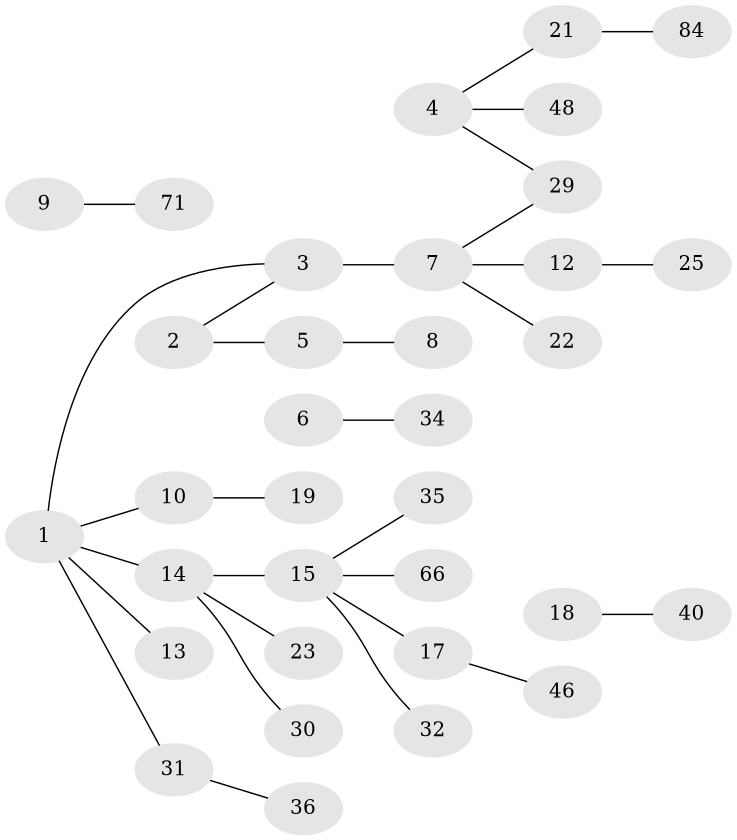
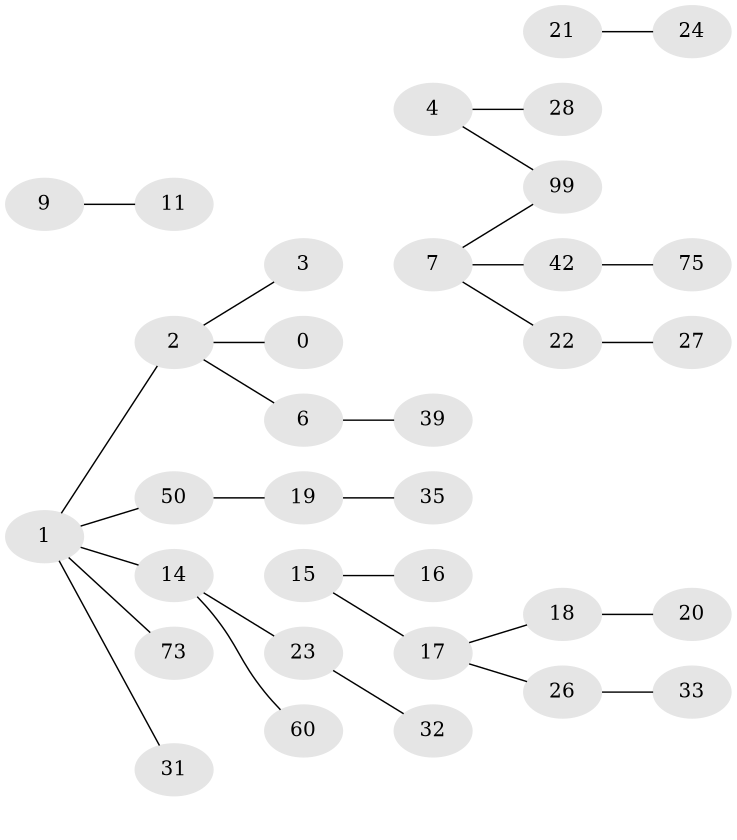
(692, 32) -> (692, 32)
(498, 70) -> none
(563, 109) -> (563, 109)
(563, 187) -> (563, 187)
(174, 204) -> (174, 204)
(369, 265) -> none
(563, 265) -> (563, 265)
(692, 265) -> (692, 265)
(105, 338) -> (109, 440)
(304, 342) -> (304, 342)
(433, 342) -> none
none -> (692, 342)
none -> (239, 381)
(433, 420) -> (433, 420)
(174, 498) -> (174, 498)
(368, 537) -> (369, 498)
(239, 576) -> none
(433, 576) -> (433, 576)
(692, 614) -> (692, 614)
none -> (498, 634)
(174, 653) -> (174, 653)
(368, 653) -> (368, 692)
(563, 692) -> (563, 692)
none -> (692, 692)
(304, 731) -> (304, 731)
(304, 809) -> none
